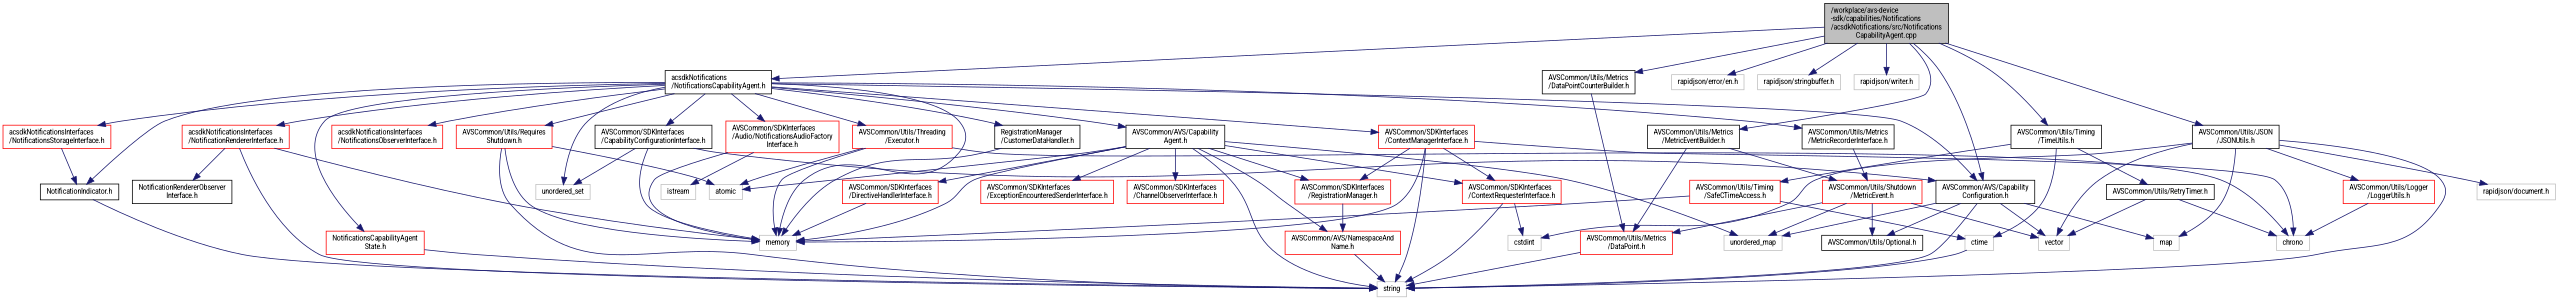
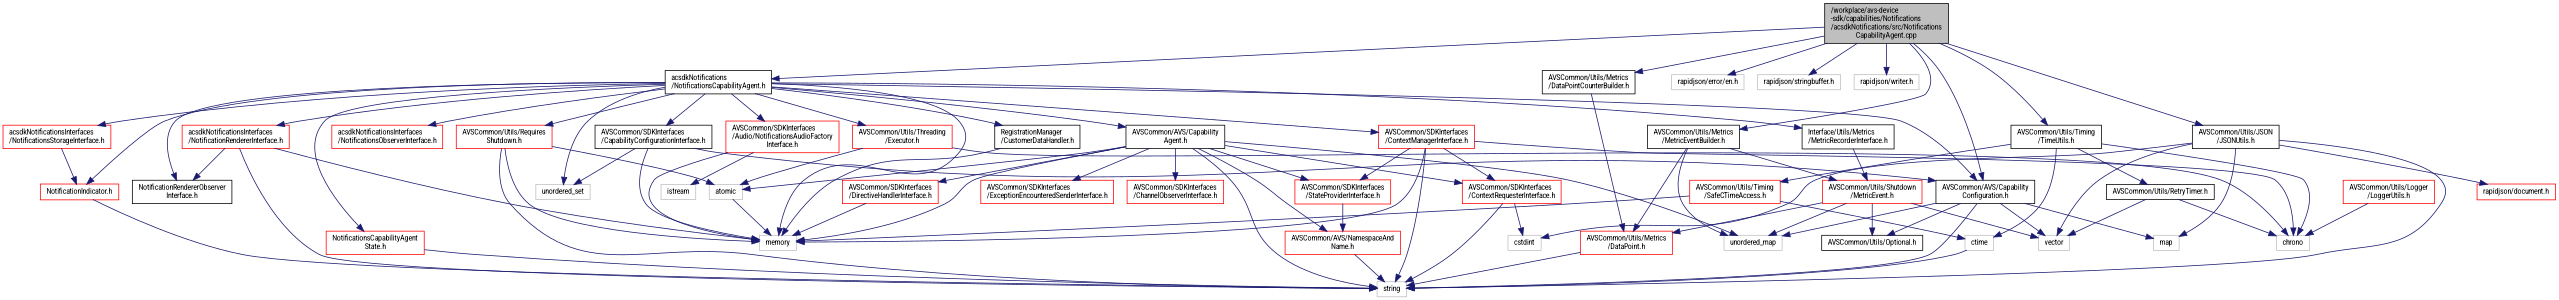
none -> (391, 88)
(1848, 137) -> (1848, 137)
none -> (2229, 163)
(2309, 163) -> none
(796, 172) -> (749, 215)
(80, 192) -> (80, 192)
(1343, 192) -> (1343, 192)
(2516, 192) -> (2516, 192)
none -> (1682, 202)
